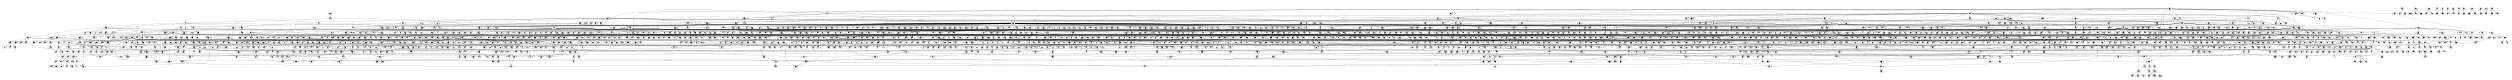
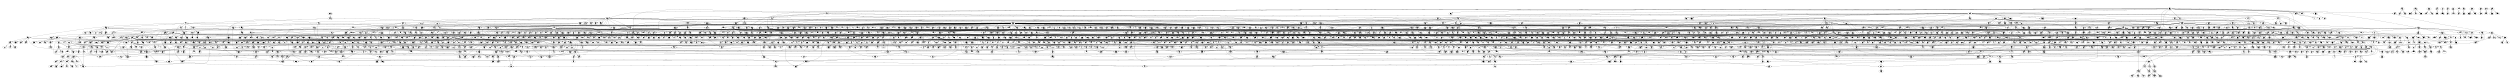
(695, 33) -> none
